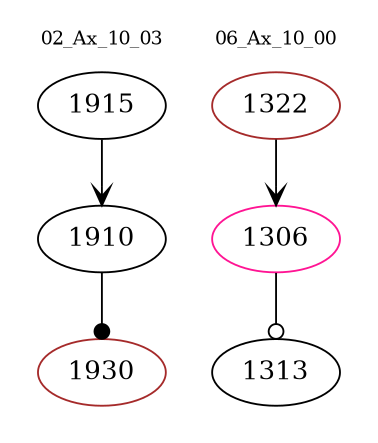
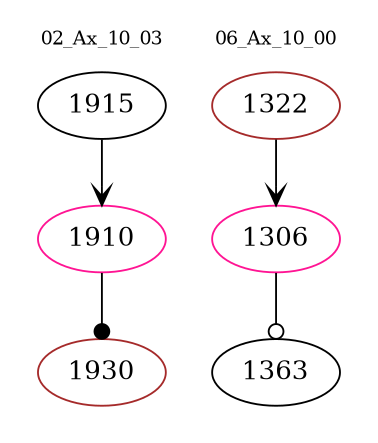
(102, 239) -> (102, 239)
(276, 372) -> (276, 372)
